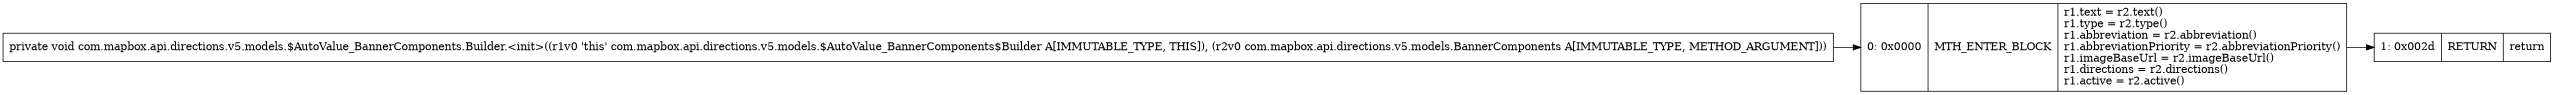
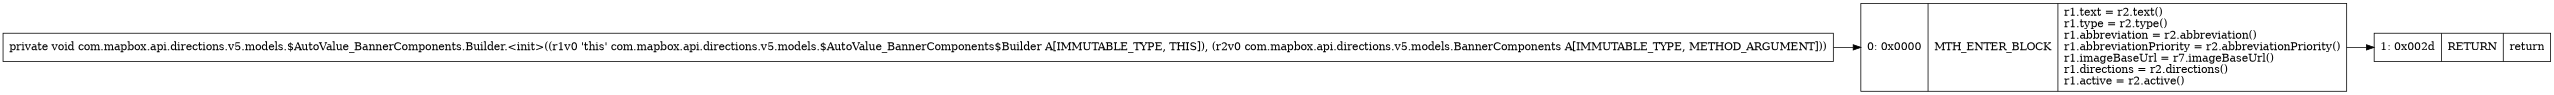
(2169, 58) -> (2169, 58)
